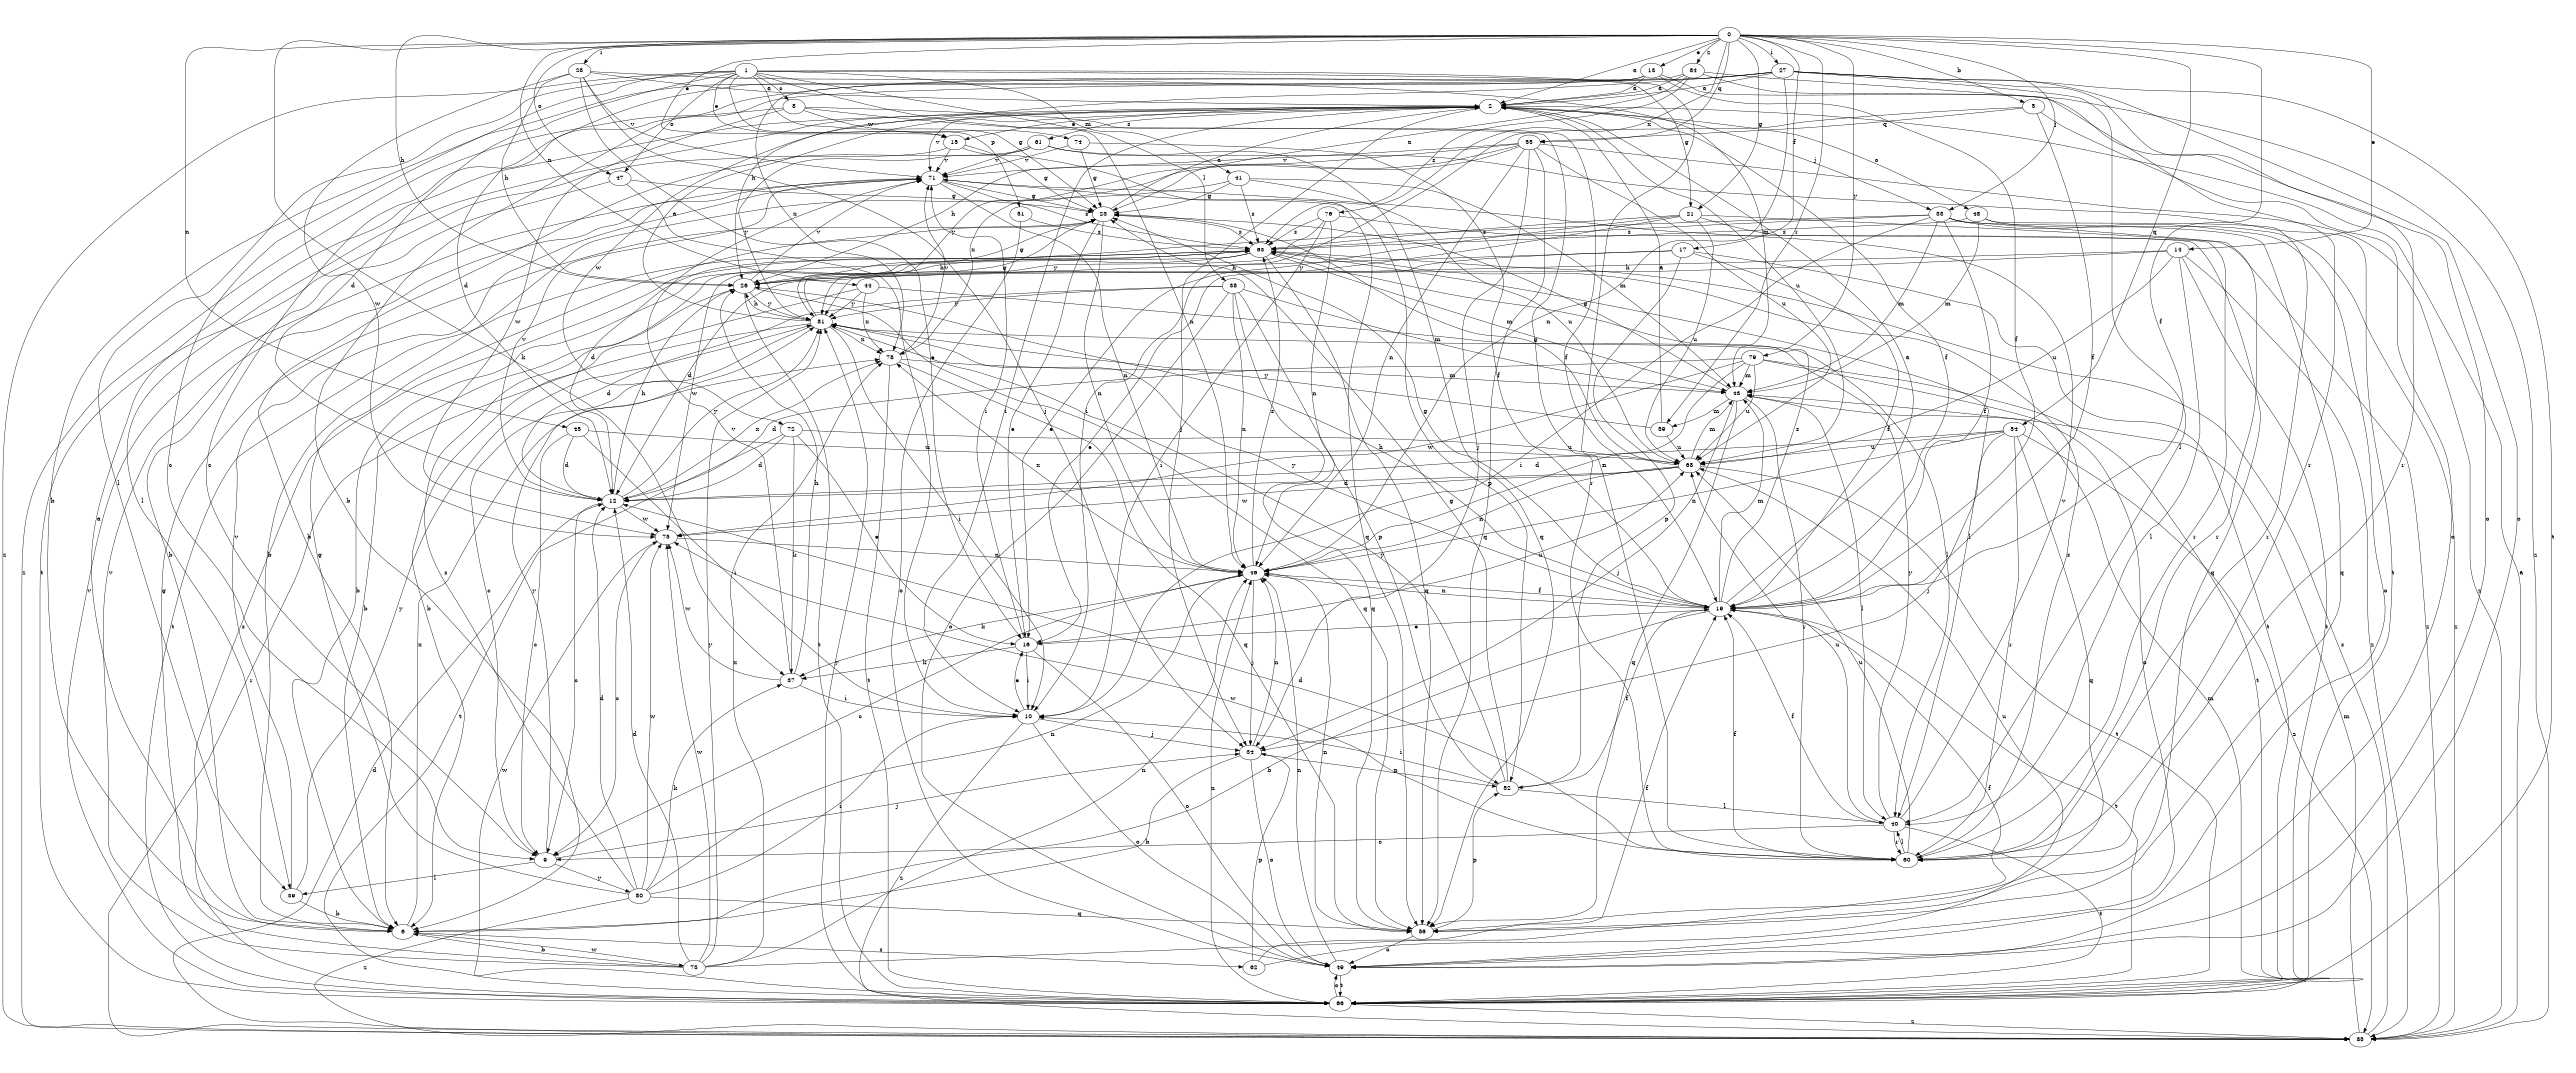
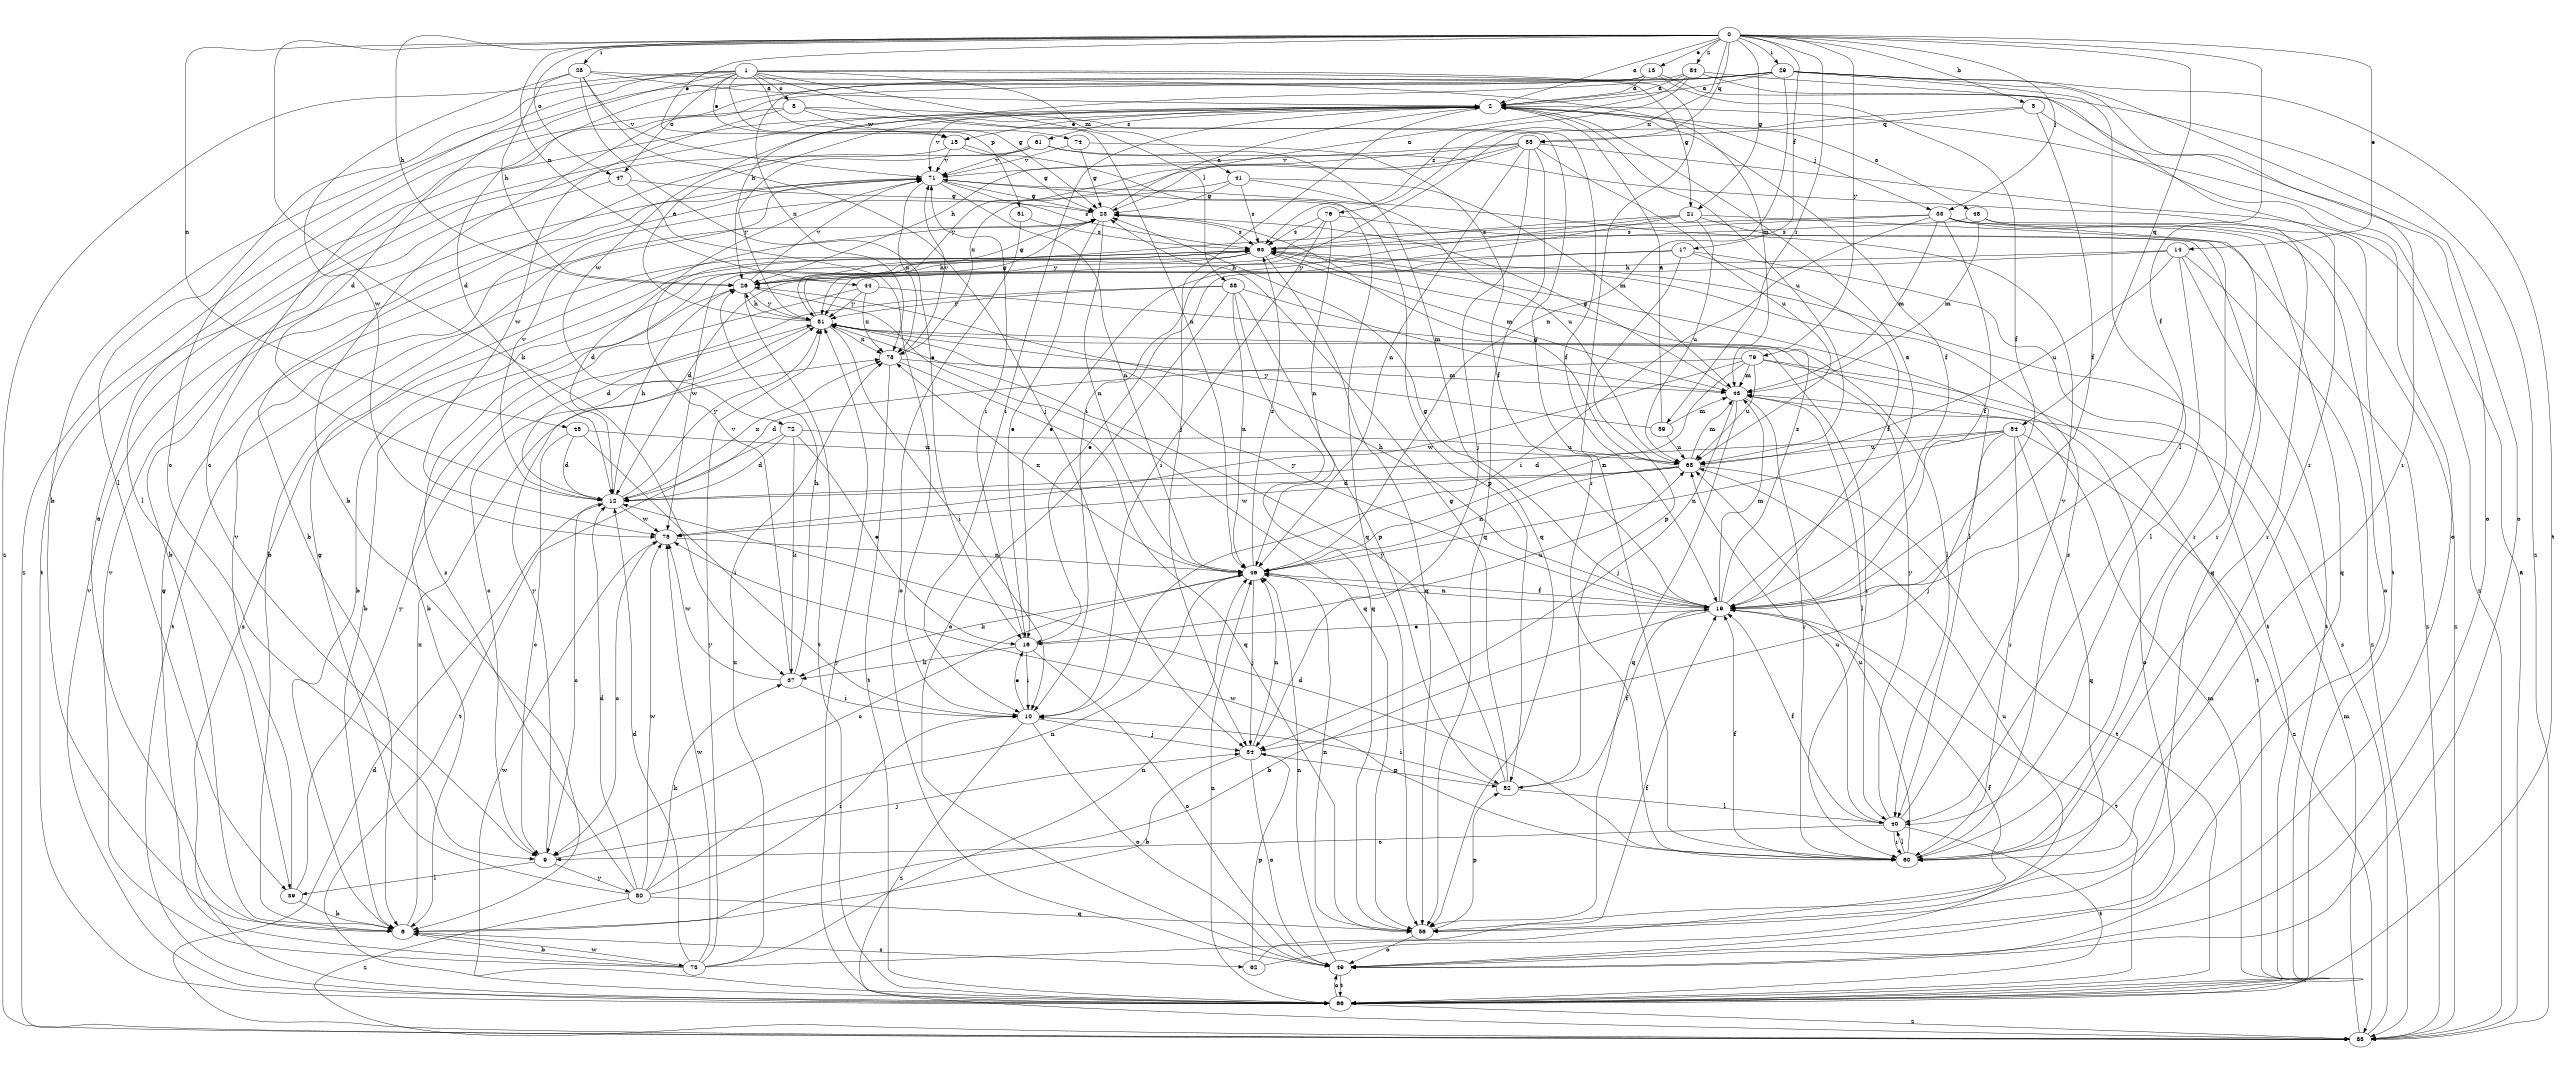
(1783, 71) -> (1783, 71)
none -> (898, 253)
(1704, 415) -> (1696, 410)
(341, 1027) -> (1828, 422)
